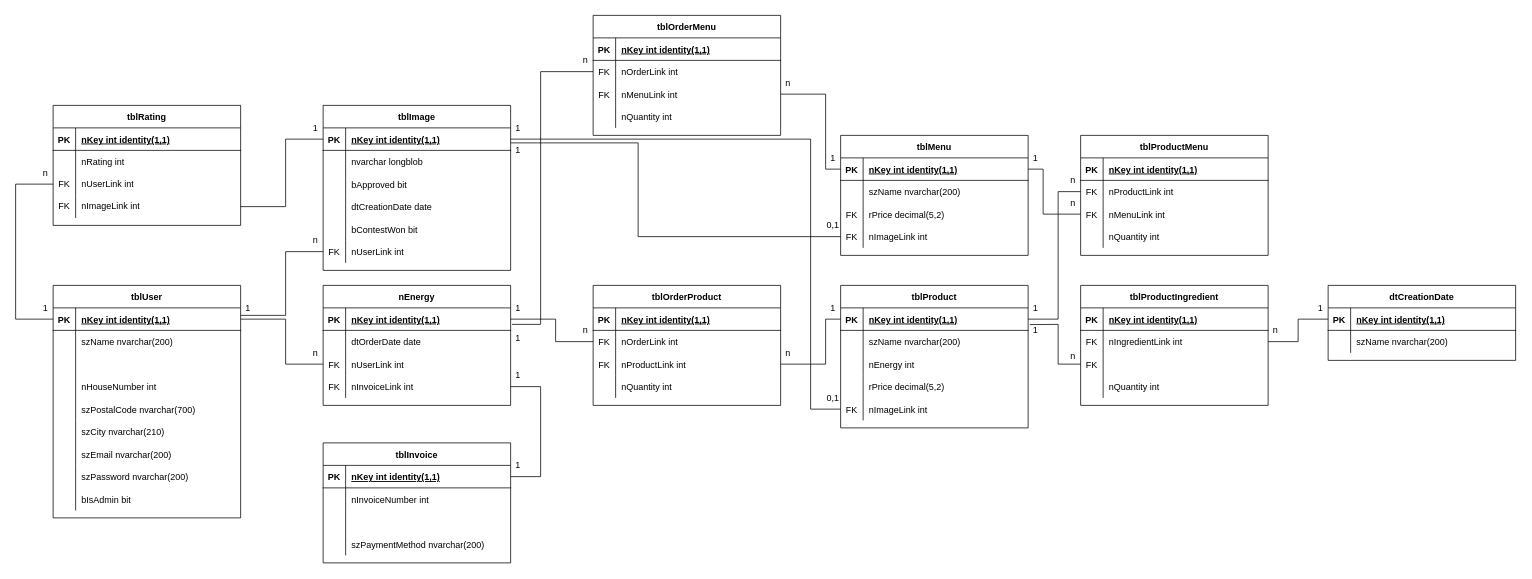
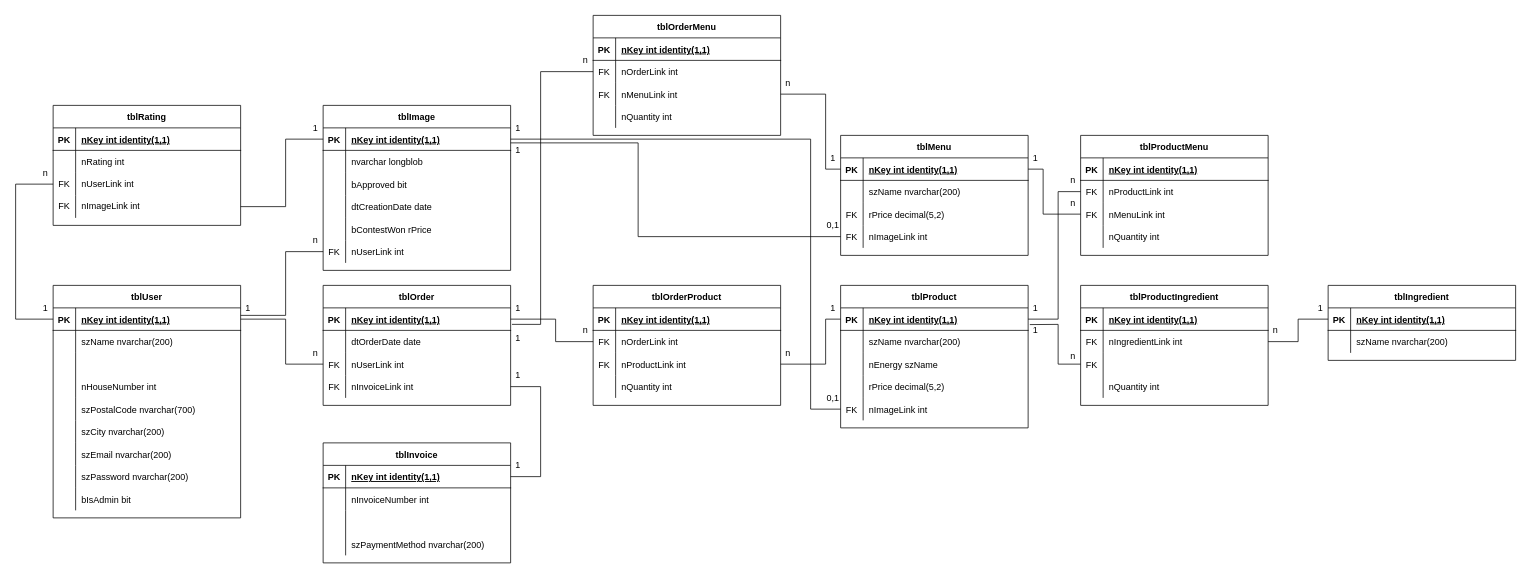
(386, 230) -> (394, 230)
(416, 297) -> (416, 297)
(1421, 297) -> (1421, 297)
(894, 365) -> (903, 365)
(129, 432) -> (129, 432)
